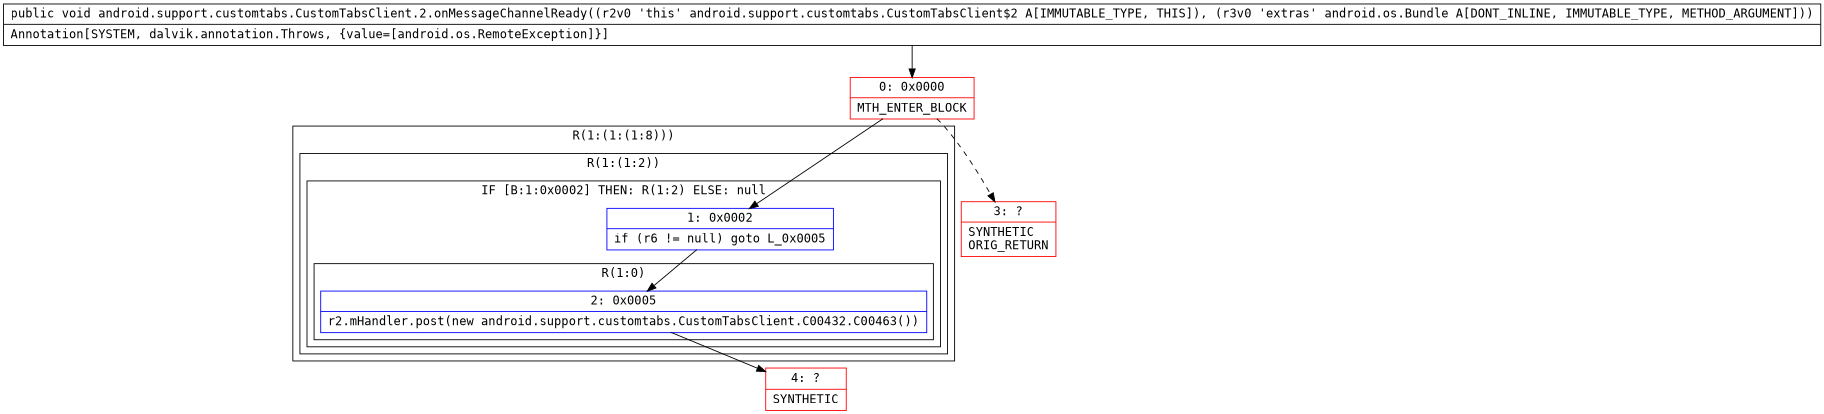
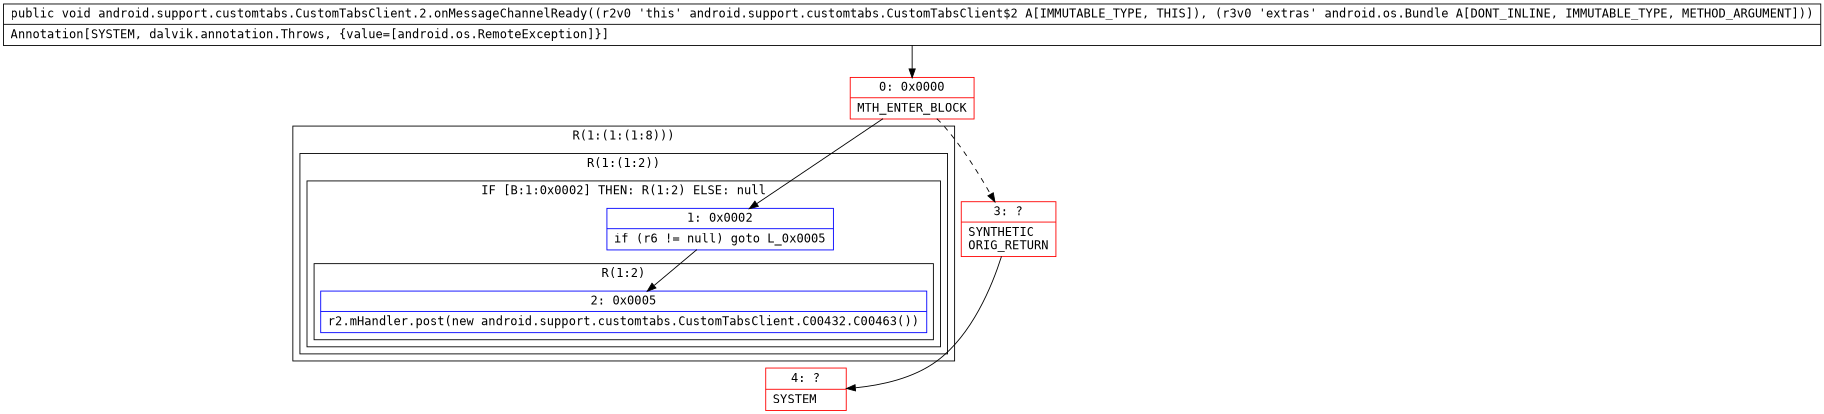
(624, 274) -> (624, 274)
(714, 350) -> (962, 336)
(806, 399) -> (795, 399)
